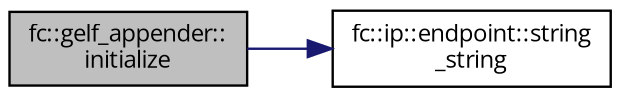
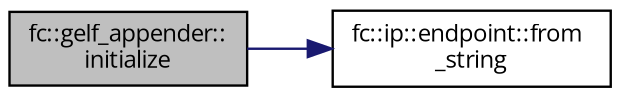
(472, 49) -> (472, 49)
